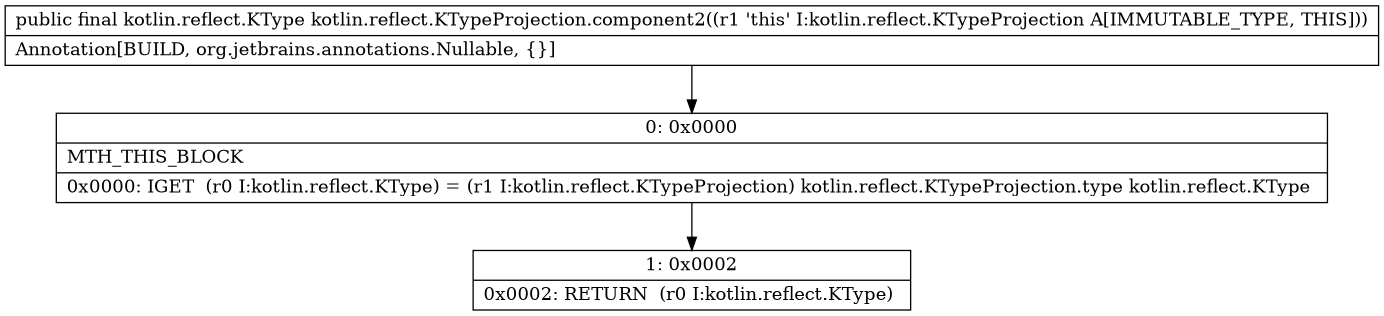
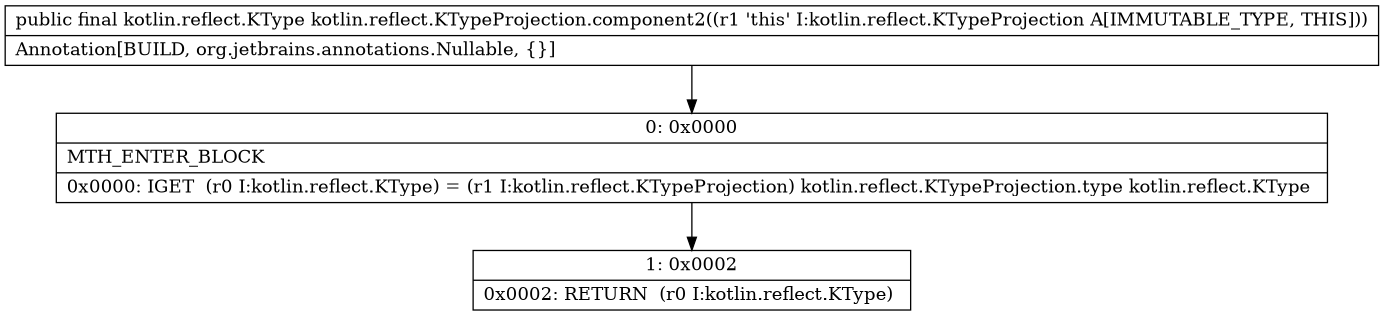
(155, 157) -> (166, 157)
